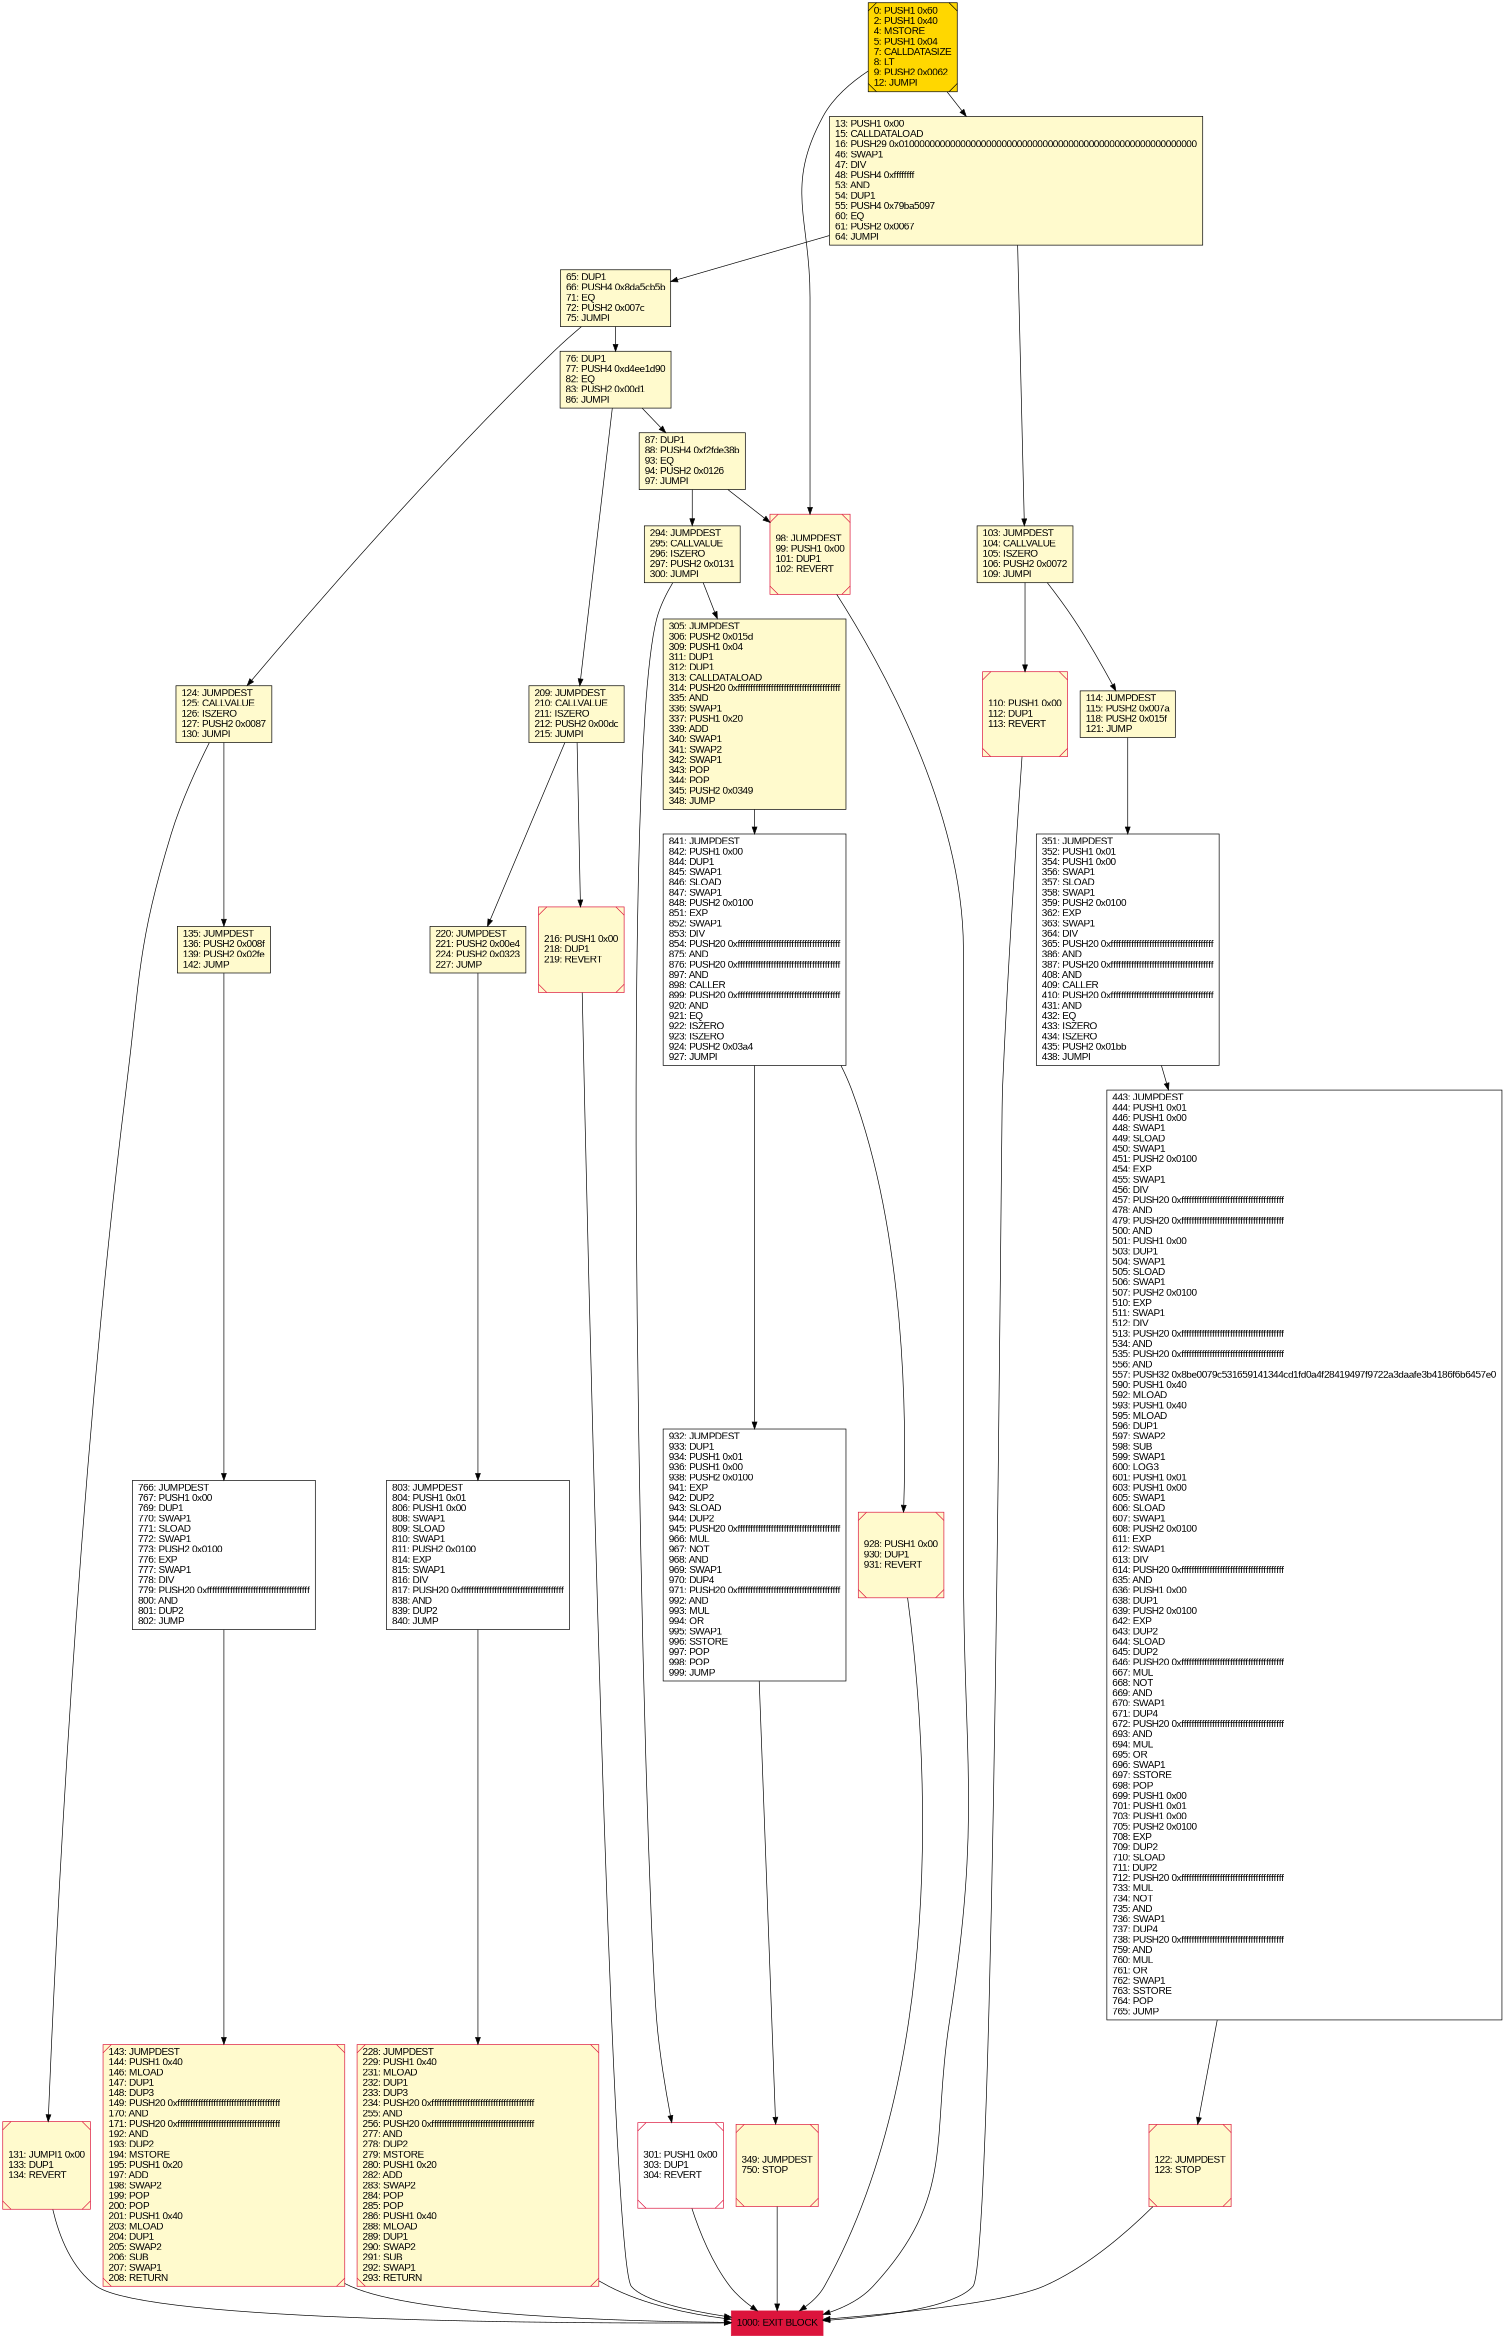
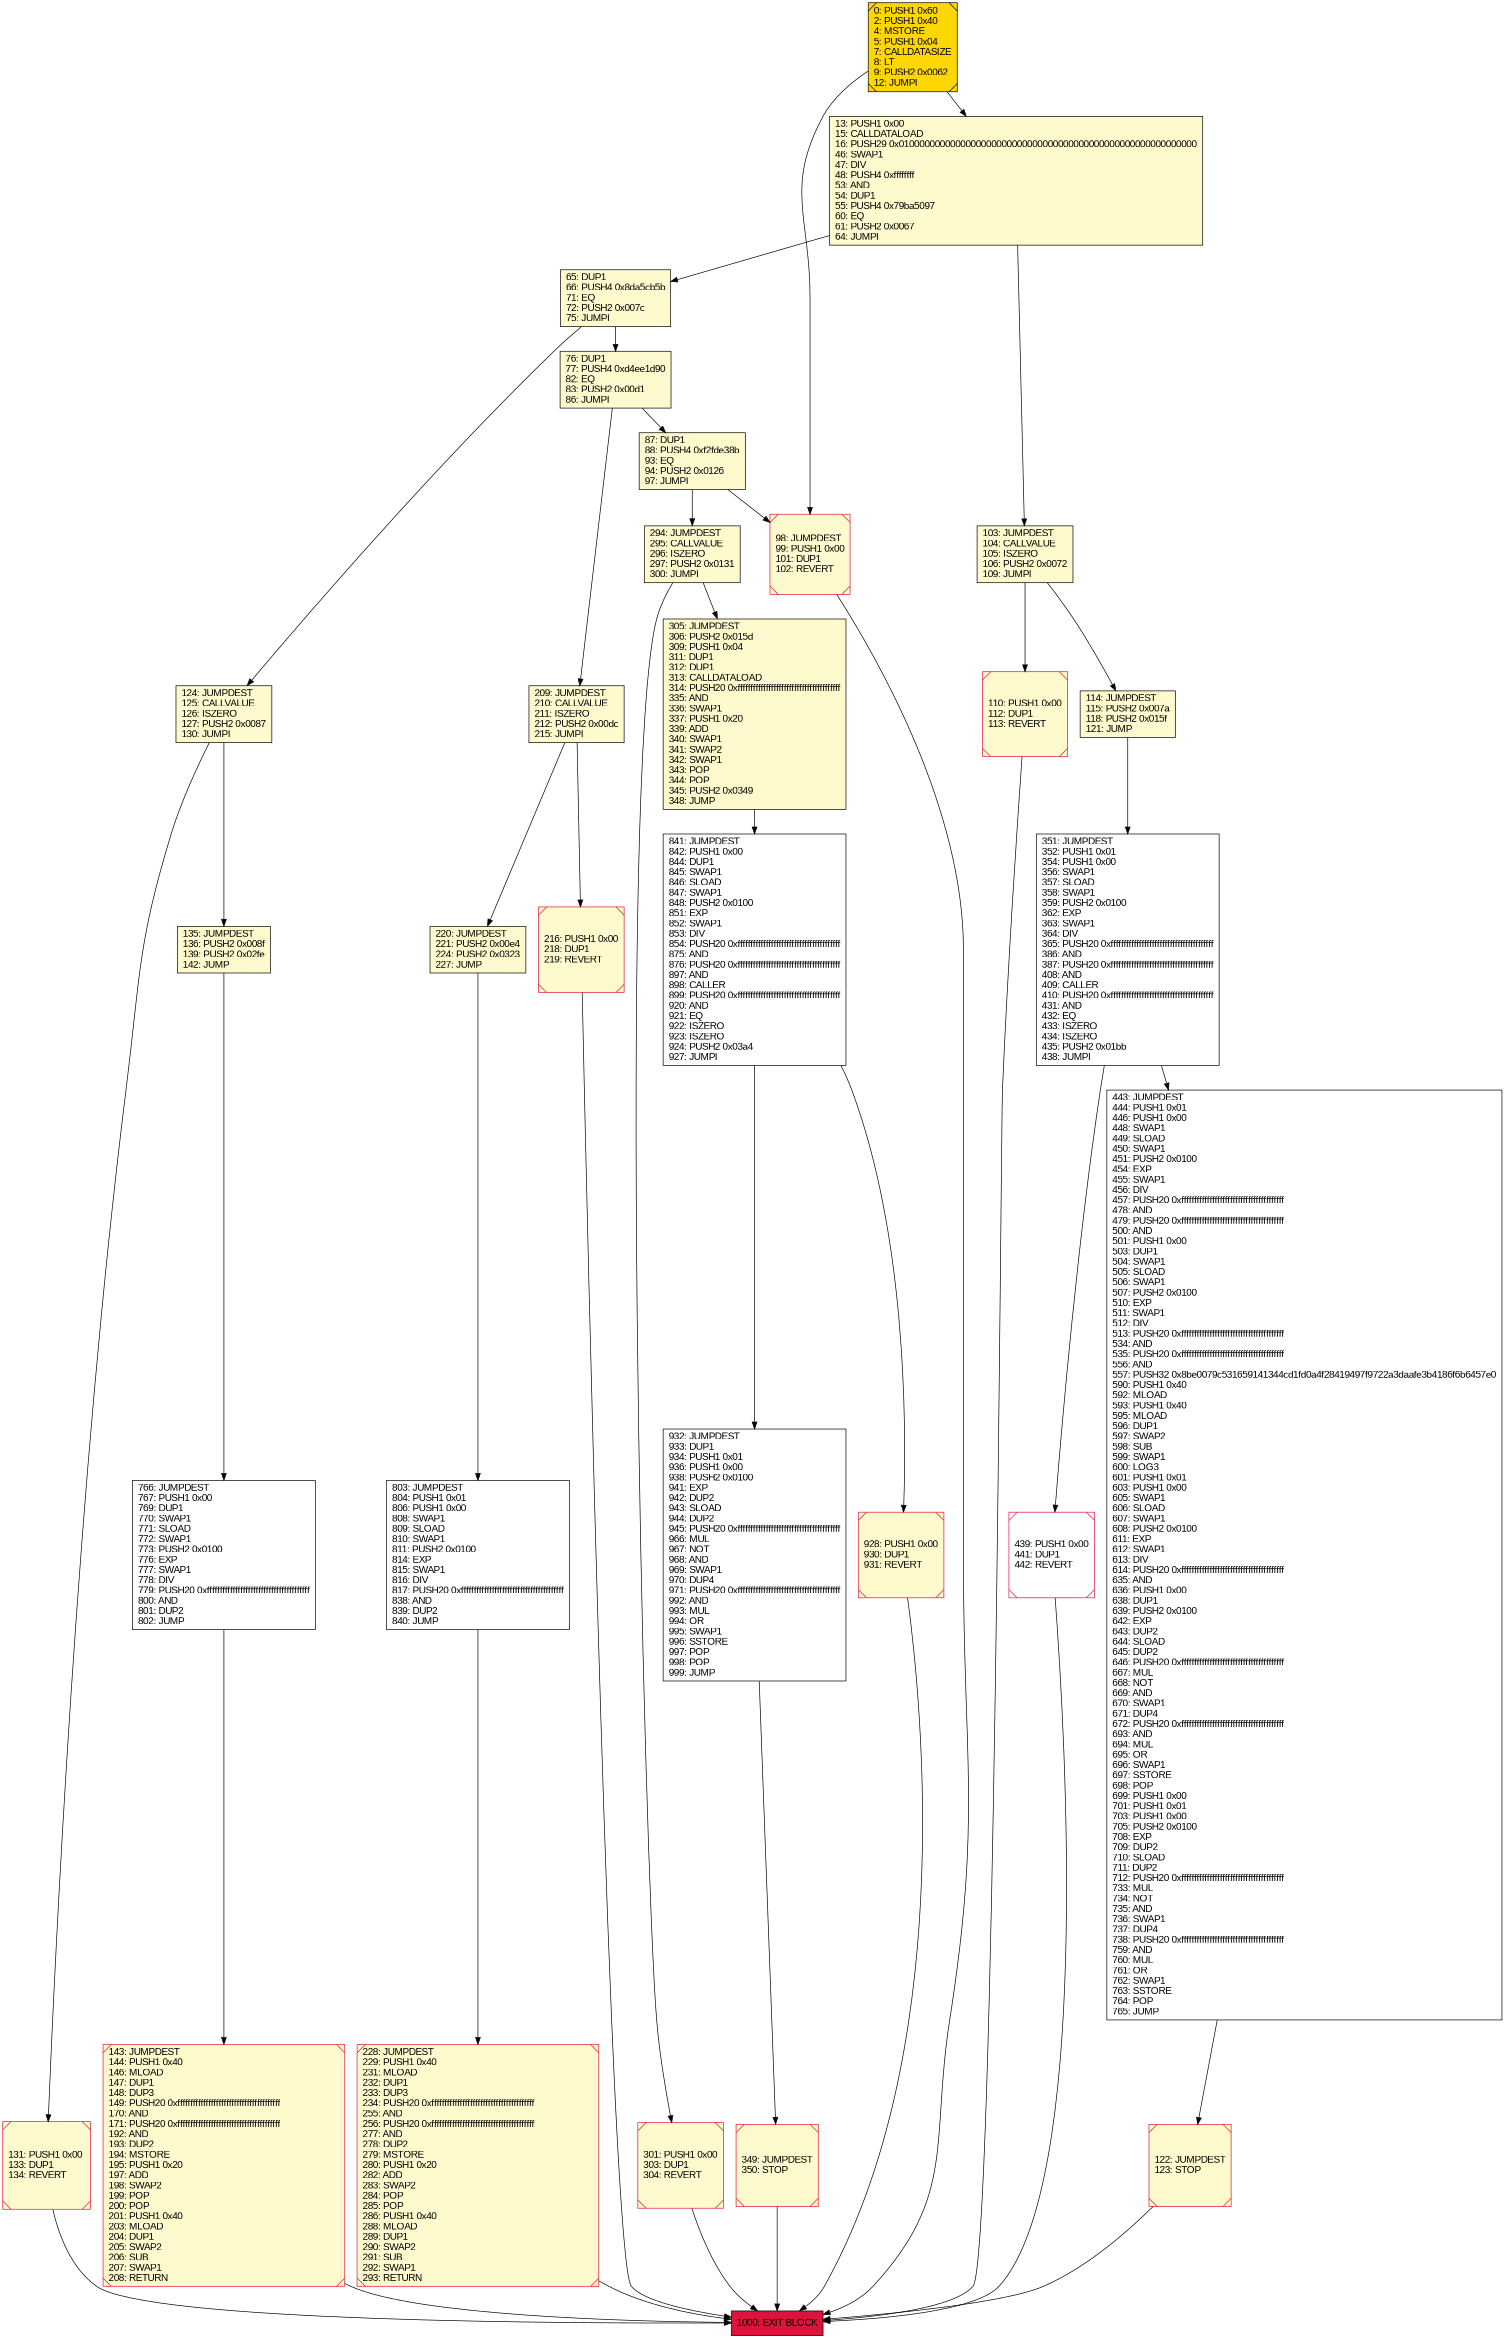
none -> (1052, 1555)
(47, 2165) -> (47, 2165)
(681, 2165) -> (681, 2165)
(777, 2165) -> (777, 2165)
(777, 2323) -> (777, 2323)
